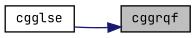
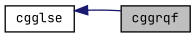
(91, 28) -> (104, 10)
